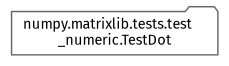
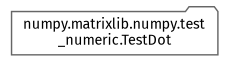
(115, 33) -> (115, 33)
